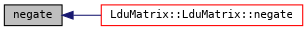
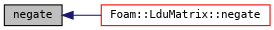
(202, 15) -> (186, 15)
